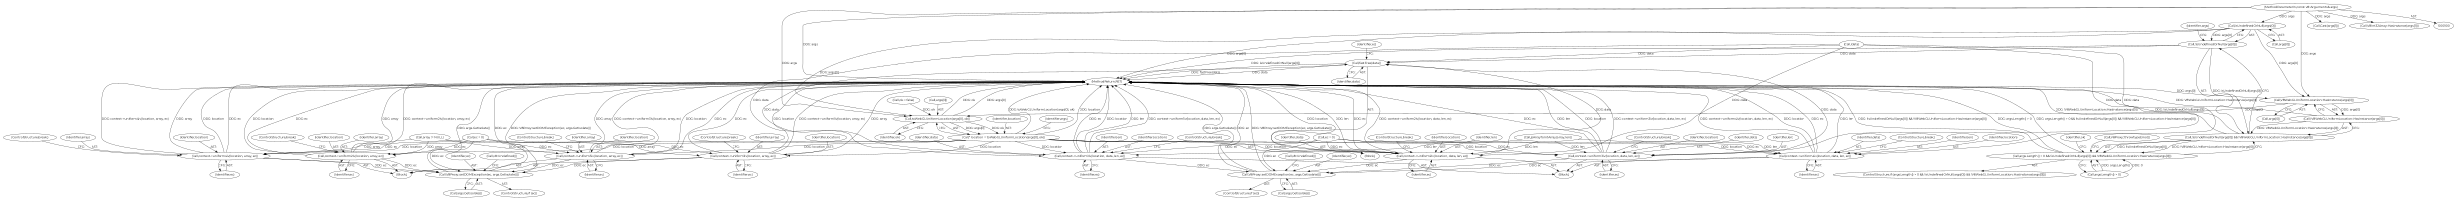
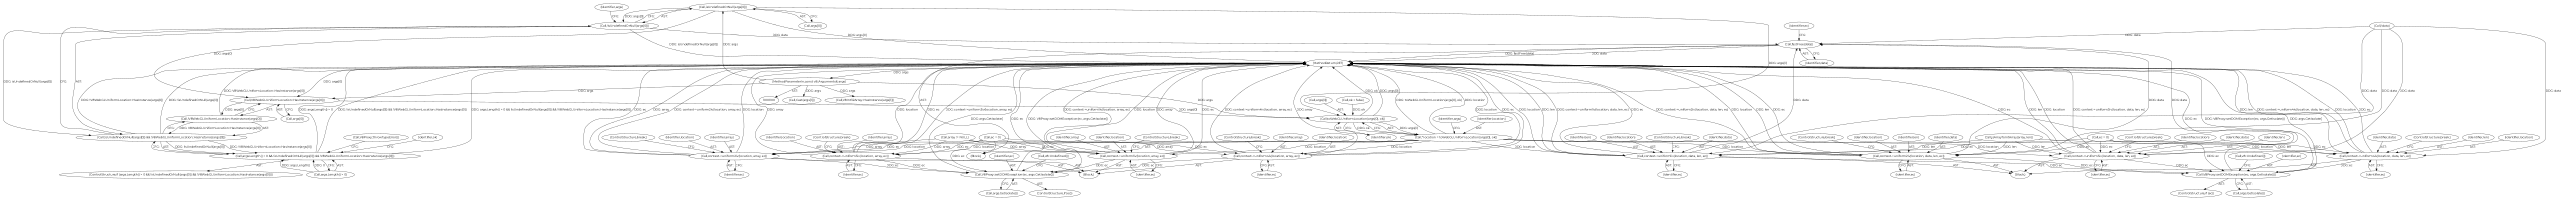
(1053, 14) -> (1069, 65)
